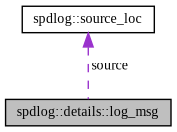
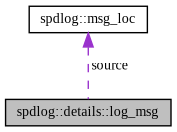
(88, 19) -> (88, 19)
